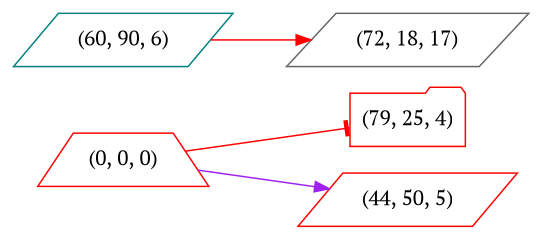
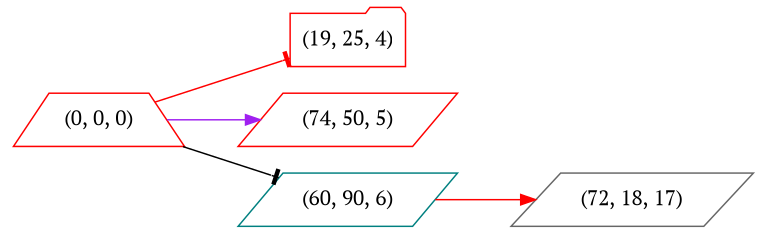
(408, 120) -> (348, 40)
none -> (227, 161)
(408, 200) -> (348, 120)
